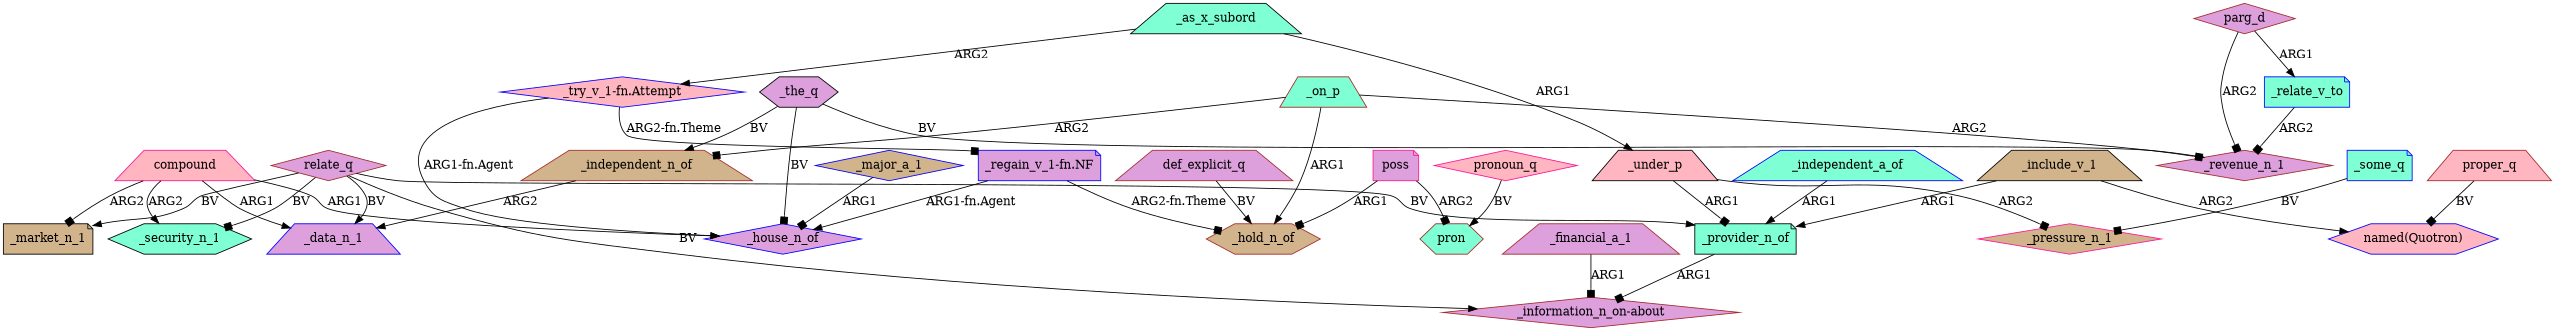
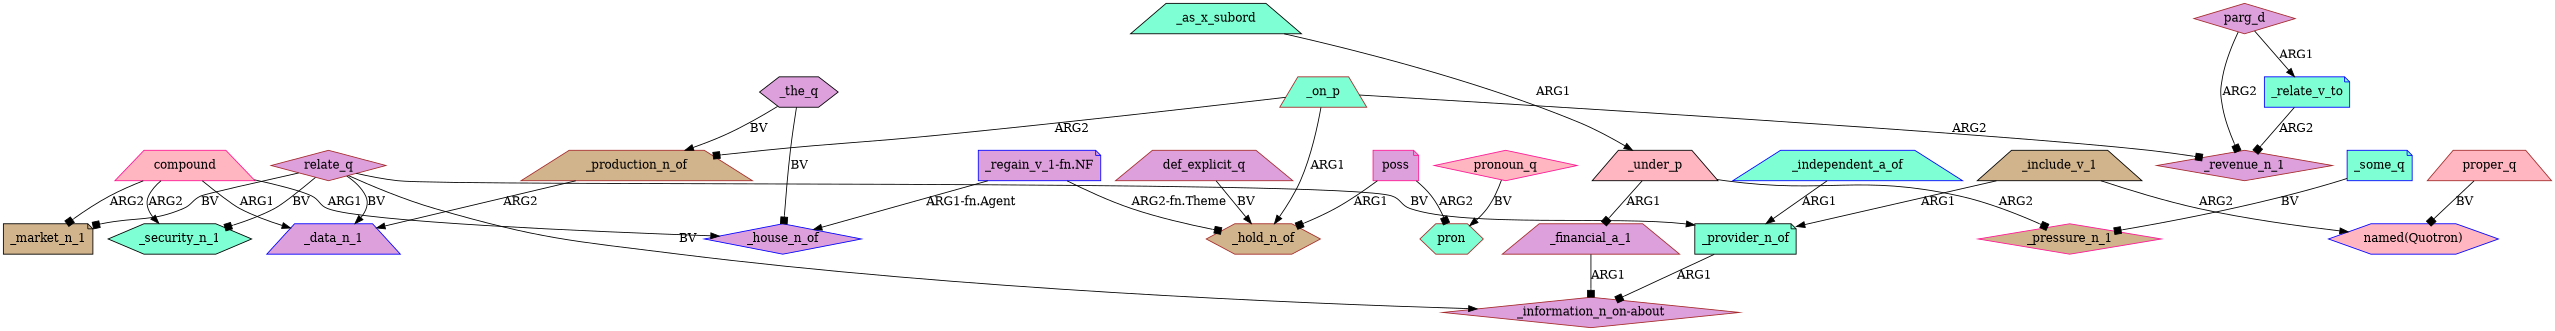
(622, 92) -> none
(1507, 148) -> none
(637, 166) -> (637, 166)
(889, 166) -> none
(199, 197) -> (199, 197)
(1697, 199) -> (1626, 199)
